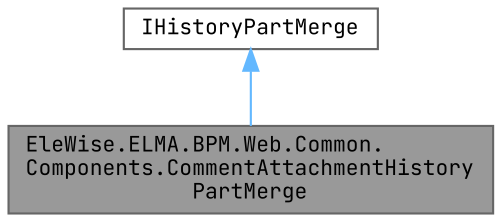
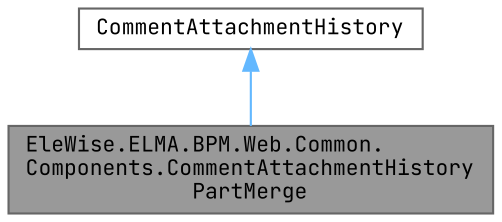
(251, 29) -> (251, 29)
